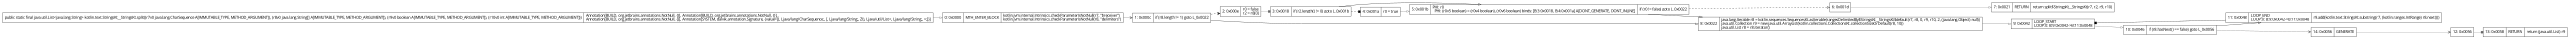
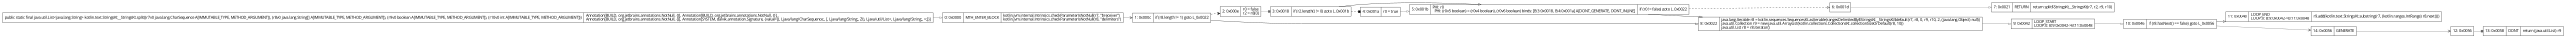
(2162, 21) -> none
(2515, 32) -> (2513, 31)
